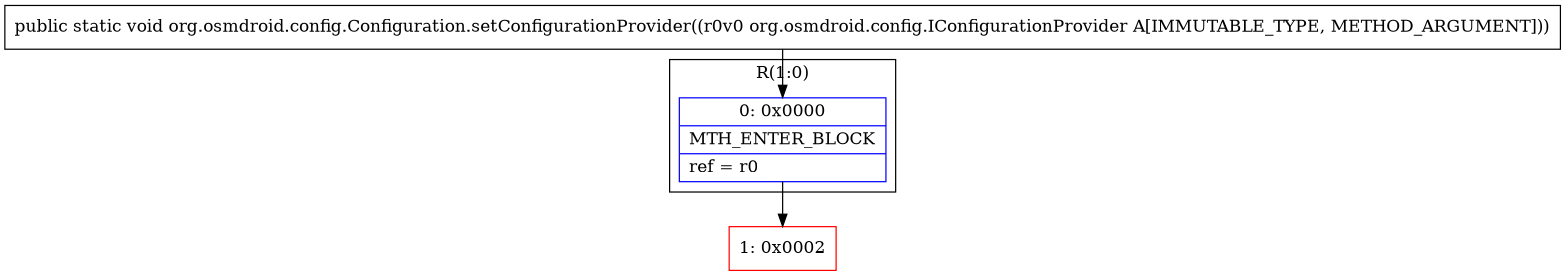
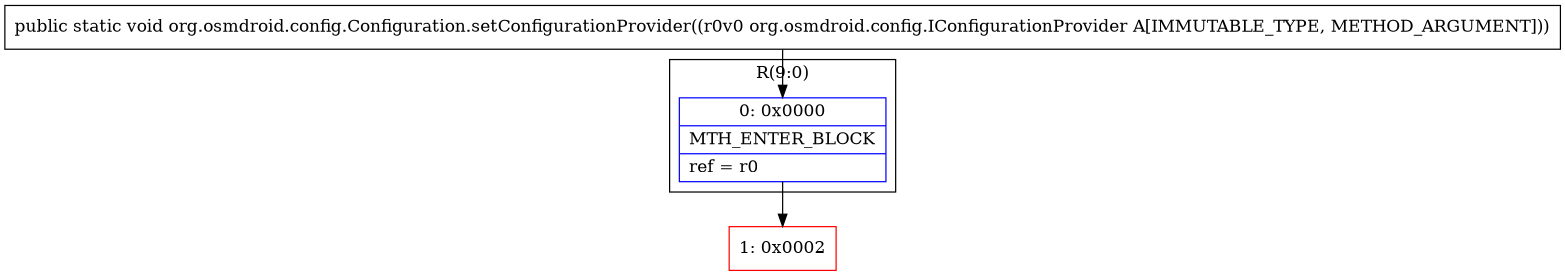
(783, 74) -> (783, 74)
